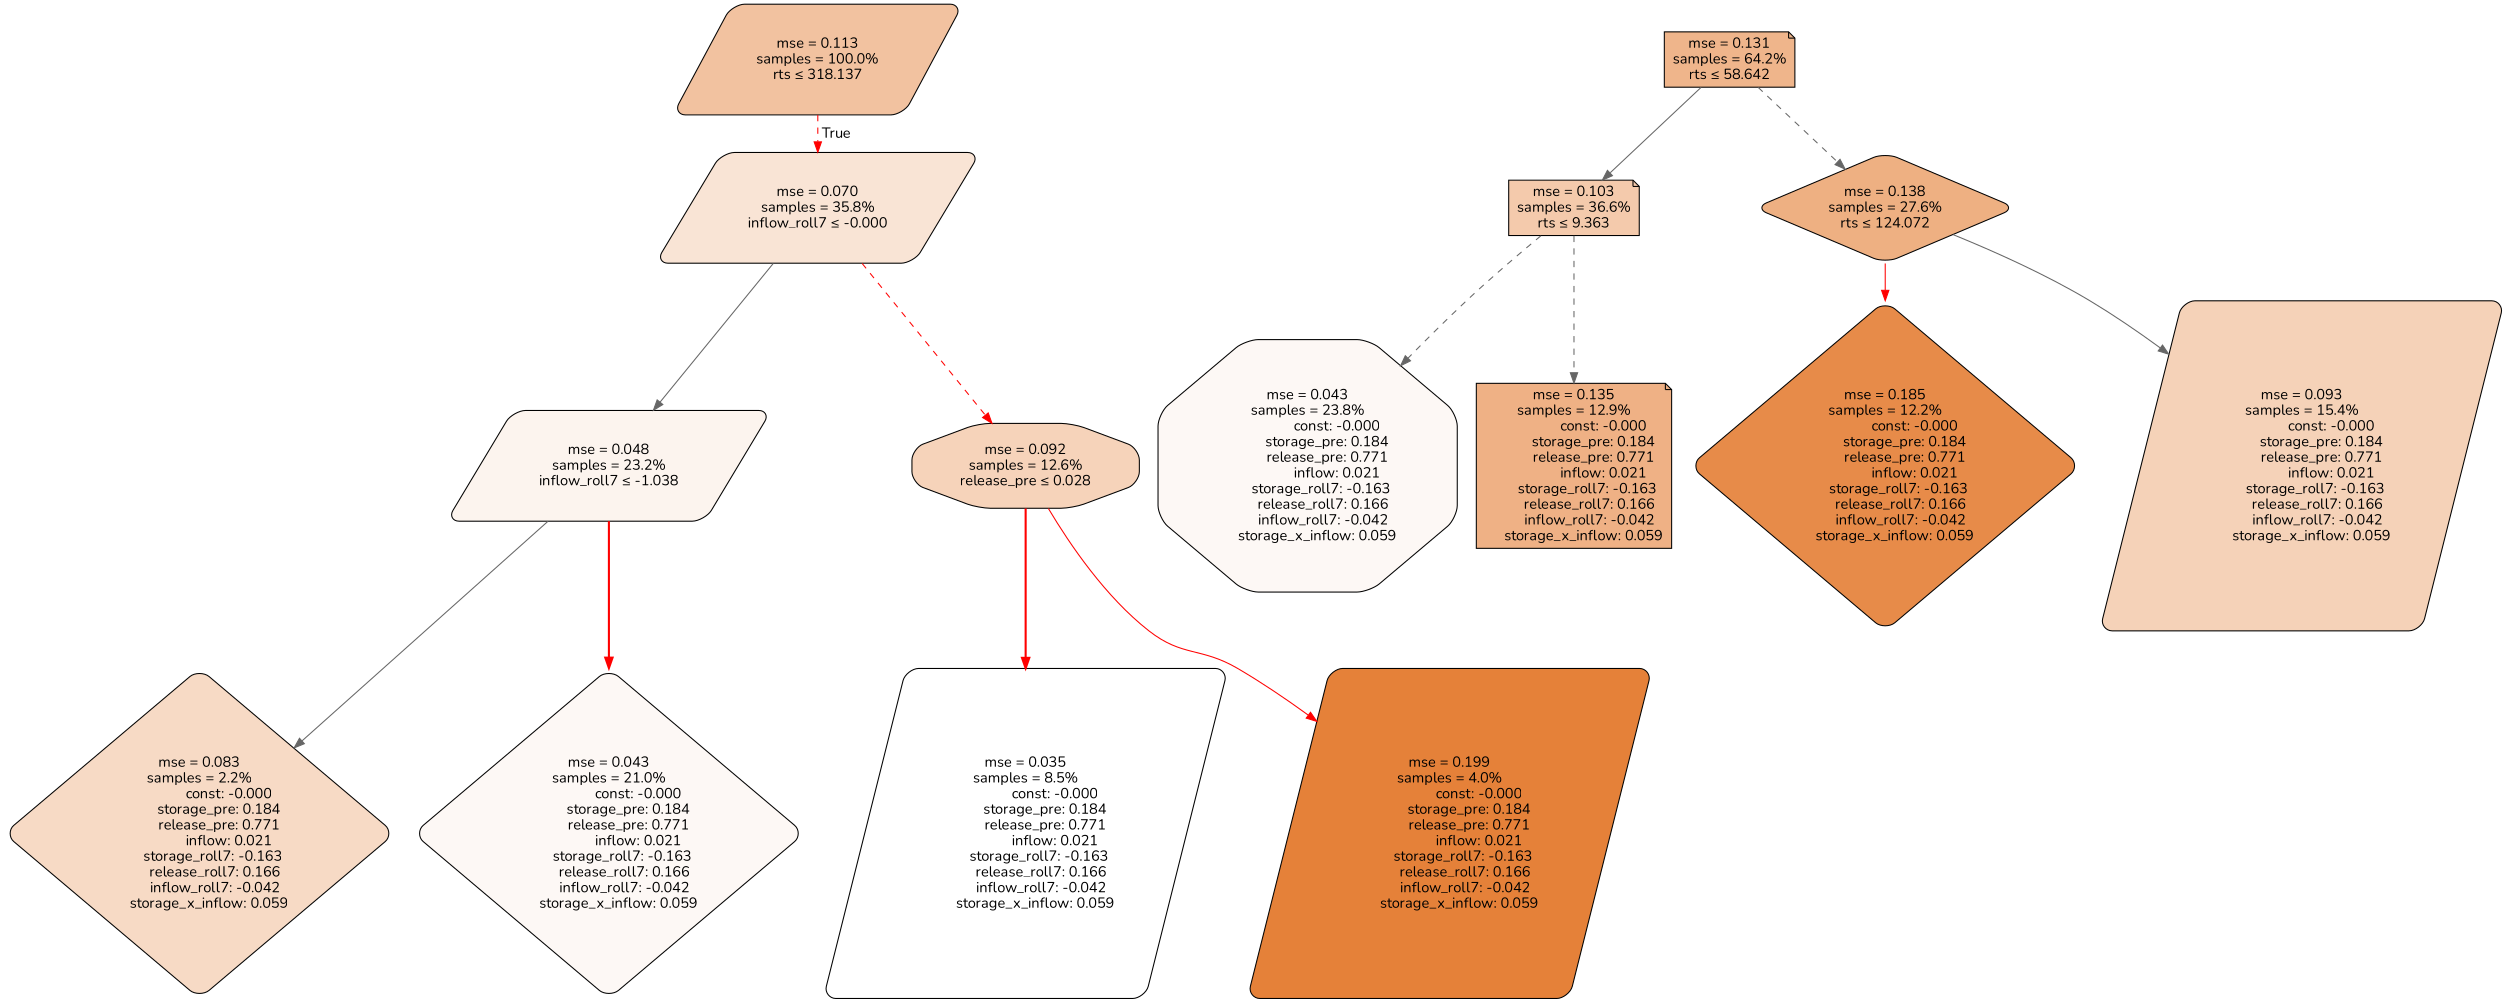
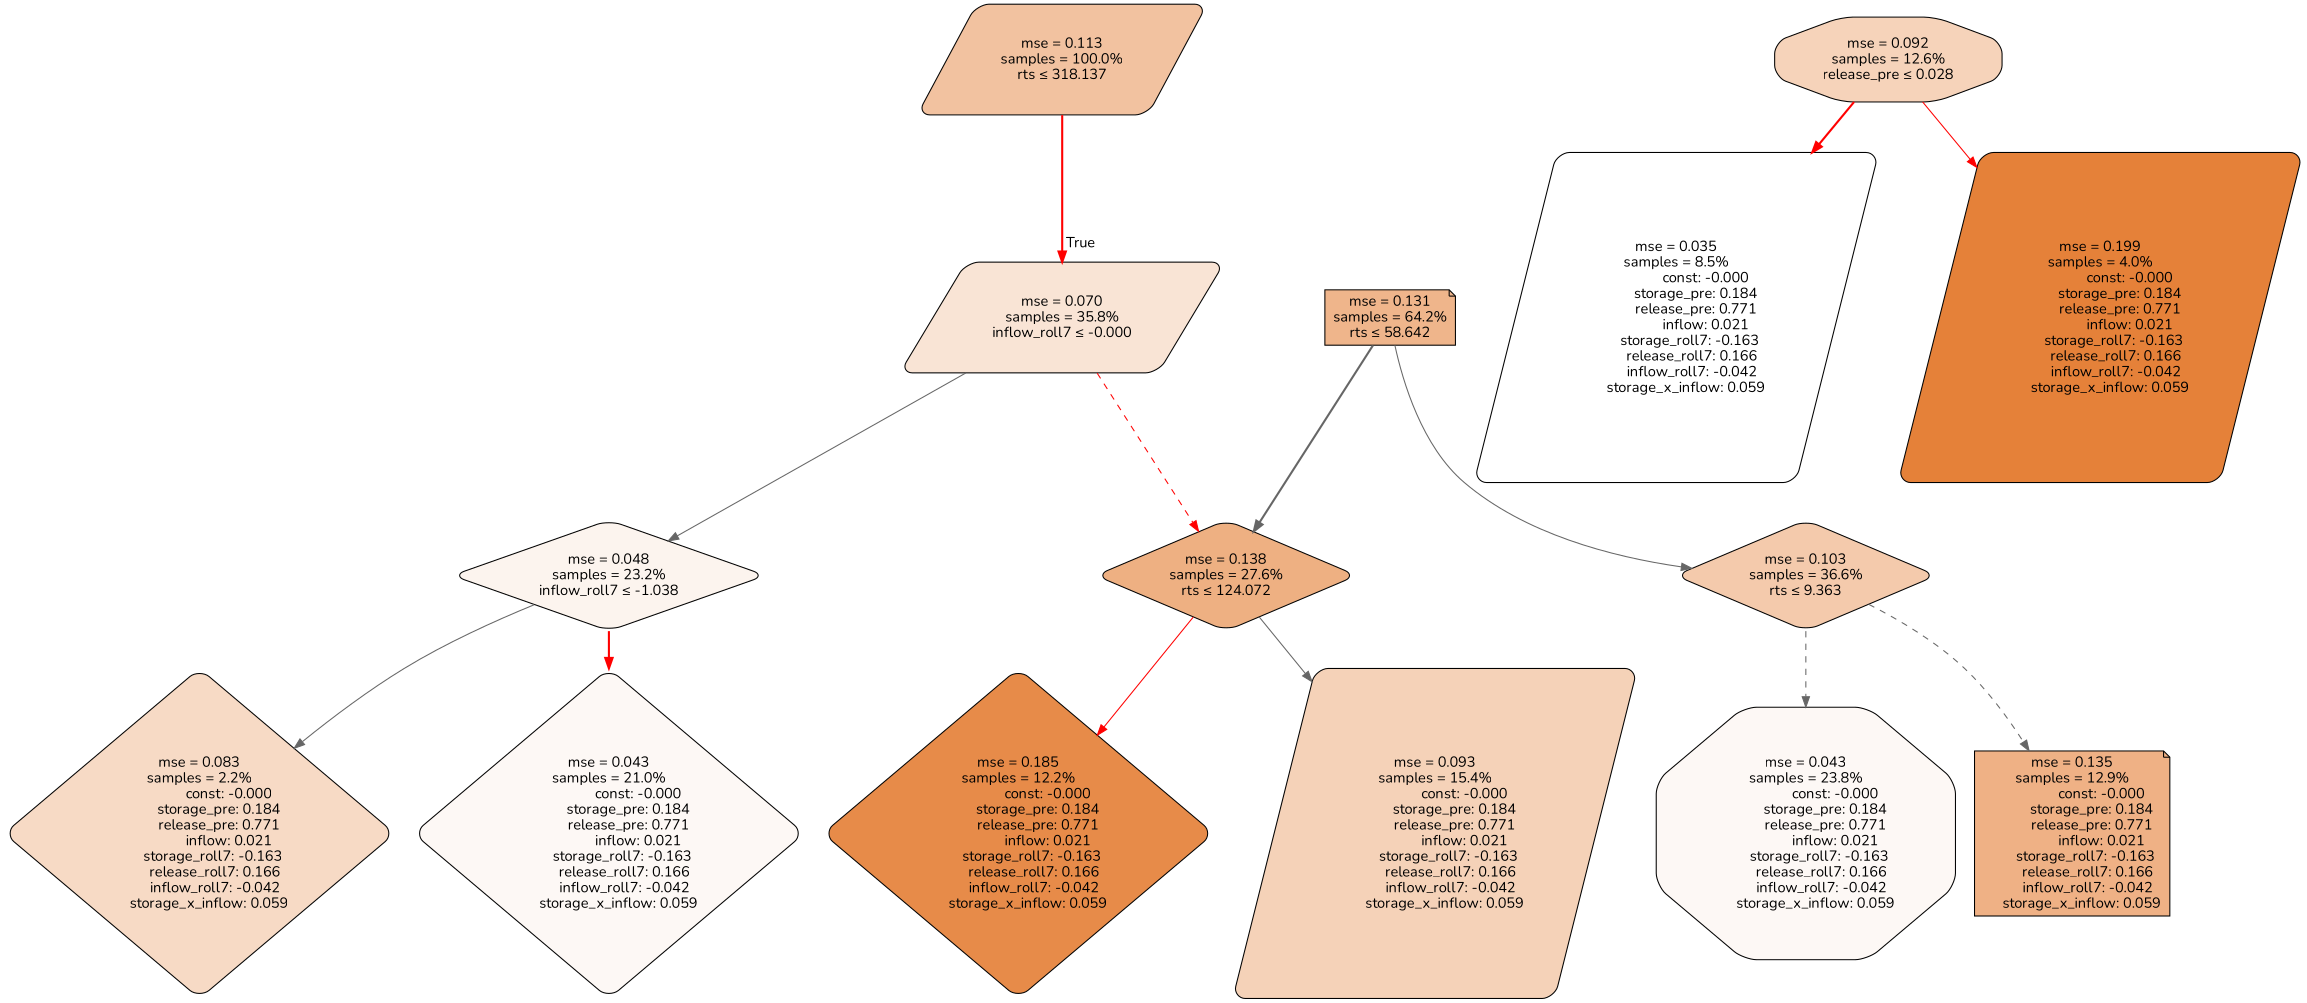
(1798, 125) -> (1316, 434)
(818, 128) -> (1062, 183)
(1574, 208) -> (1806, 575)
(924, 339) -> (1145, 448)
(609, 466) -> (609, 575)
